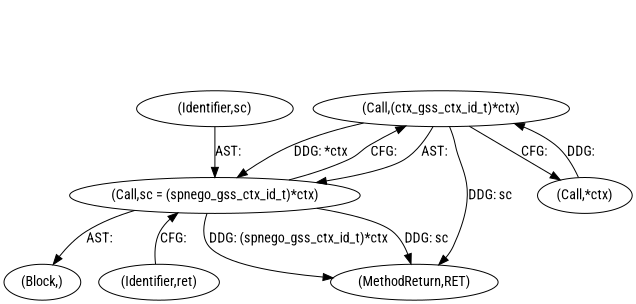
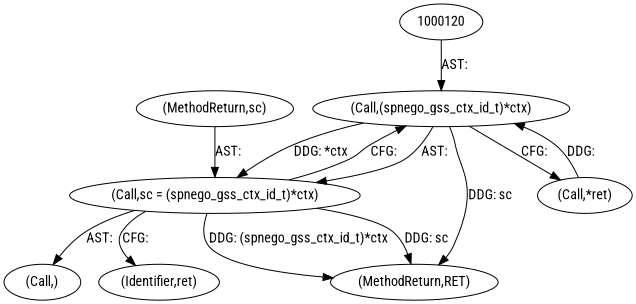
none -> (441, 22)
(215, 109) -> (215, 109)
(441, 109) -> (441, 109)
(585, 195) -> (585, 195)
(157, 240) -> (123, 231)
(42, 282) -> (42, 282)
